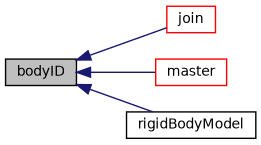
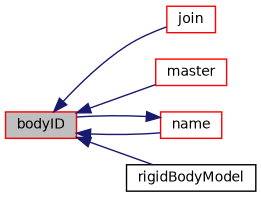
(41, 72) -> (41, 125)
none -> (191, 125)
